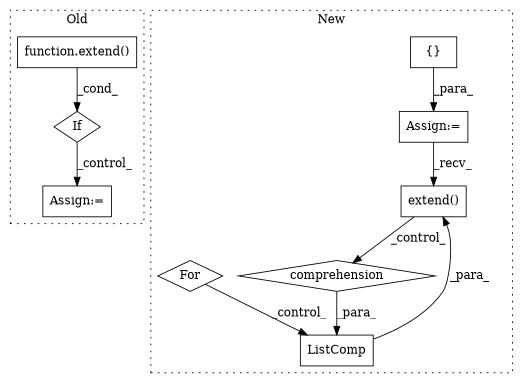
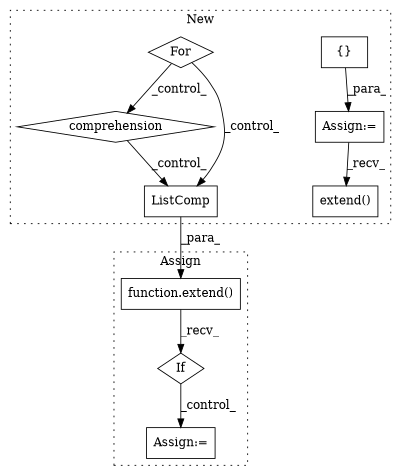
(77, 20) -> (181, 262)
(98, 90) -> (200, 331)
(387, 237) -> (152, 85)
(438, 298) -> (181, 243)
(356, 313) -> (179, 164)
